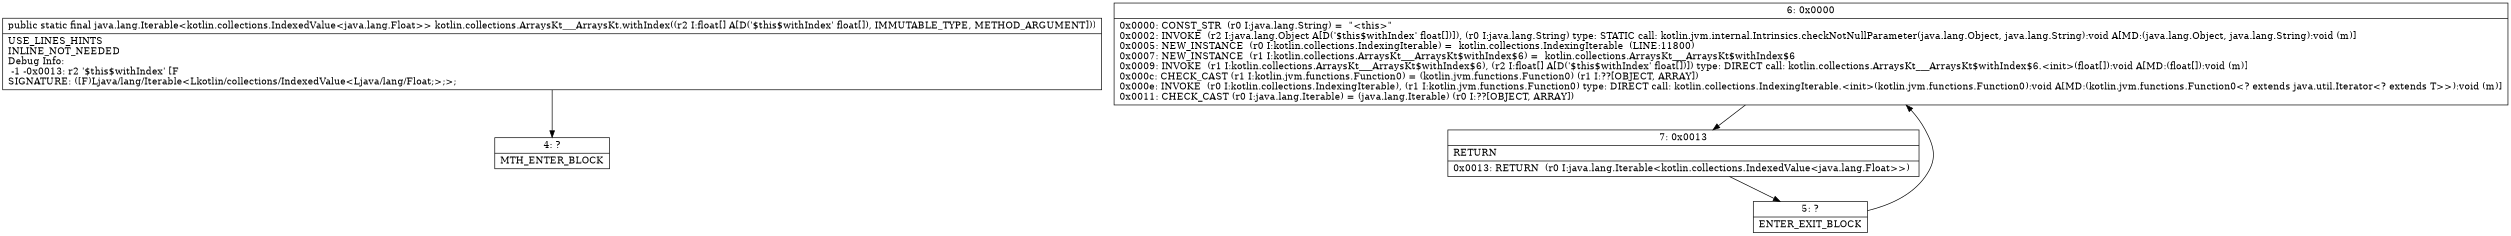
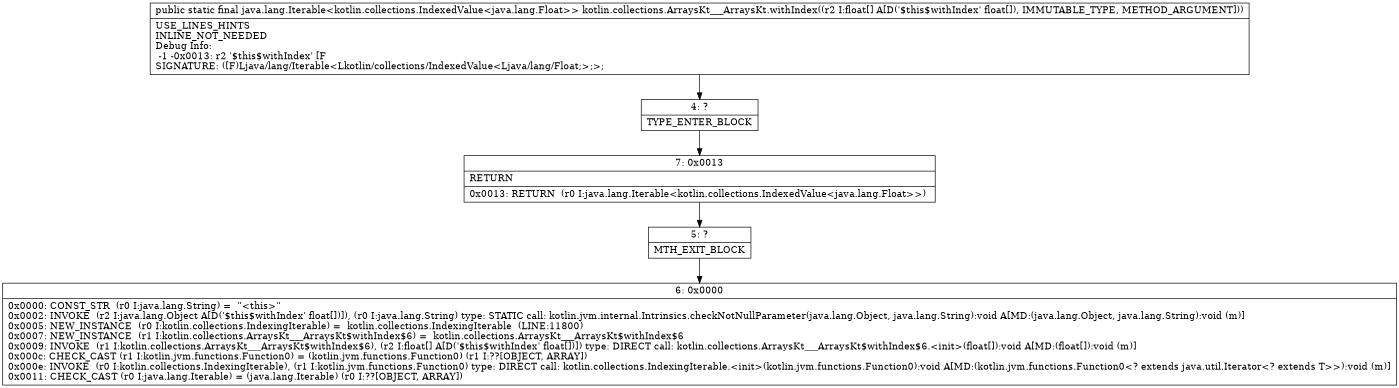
(1732, 115) -> (700, 140)
(552, 161) -> (700, 123)
(1810, 224) -> (700, 250)
